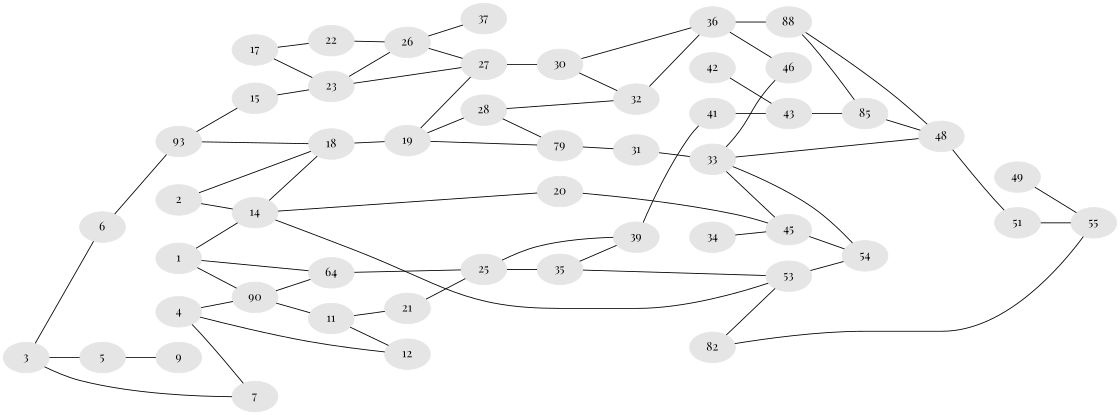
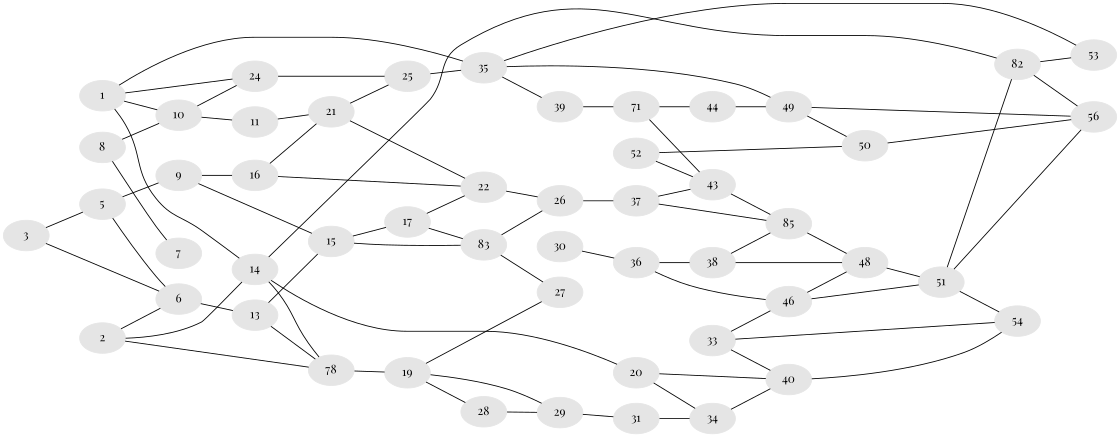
(789, 22) -> (713, 263)
none -> (287, 37)
(446, 53) -> none
(522, 64) -> none
(713, 68) -> (636, 153)
none -> (640, 69)
(331, 86) -> (484, 245)
(636, 99) -> none
none -> (713, 107)
(713, 114) -> (636, 107)
(179, 141) -> (255, 315)
(331, 144) -> (331, 370)
(560, 146) -> (560, 413)
none -> (865, 146)
(827, 148) -> (827, 282)
none -> (408, 150)
(671, 154) -> (675, 419)
none -> (979, 173)
none -> (255, 175)
none -> (674, 193)
none -> (255, 208)
none -> (713, 212)
(1094, 223) -> (1094, 117)
(789, 230) -> (789, 380)
none -> (369, 232)
(556, 243) -> none
none -> (138, 253)
(827, 266) -> (979, 302)
(331, 273) -> (255, 76)
none -> (865, 292)
(255, 297) -> (179, 115)
(515, 306) -> (583, 9)
(179, 312) -> (103, 147)
none -> (141, 319)
(408, 354) -> none
(137, 391) -> none
none -> (674, 396)
